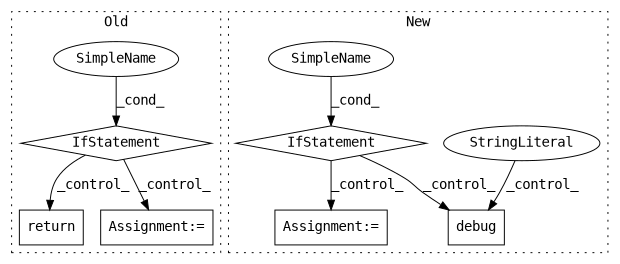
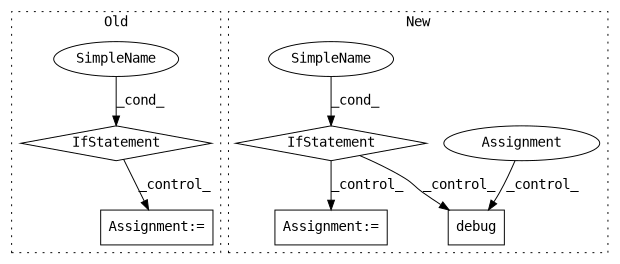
(522, 143) -> (522, 143)
(51, 227) -> none
